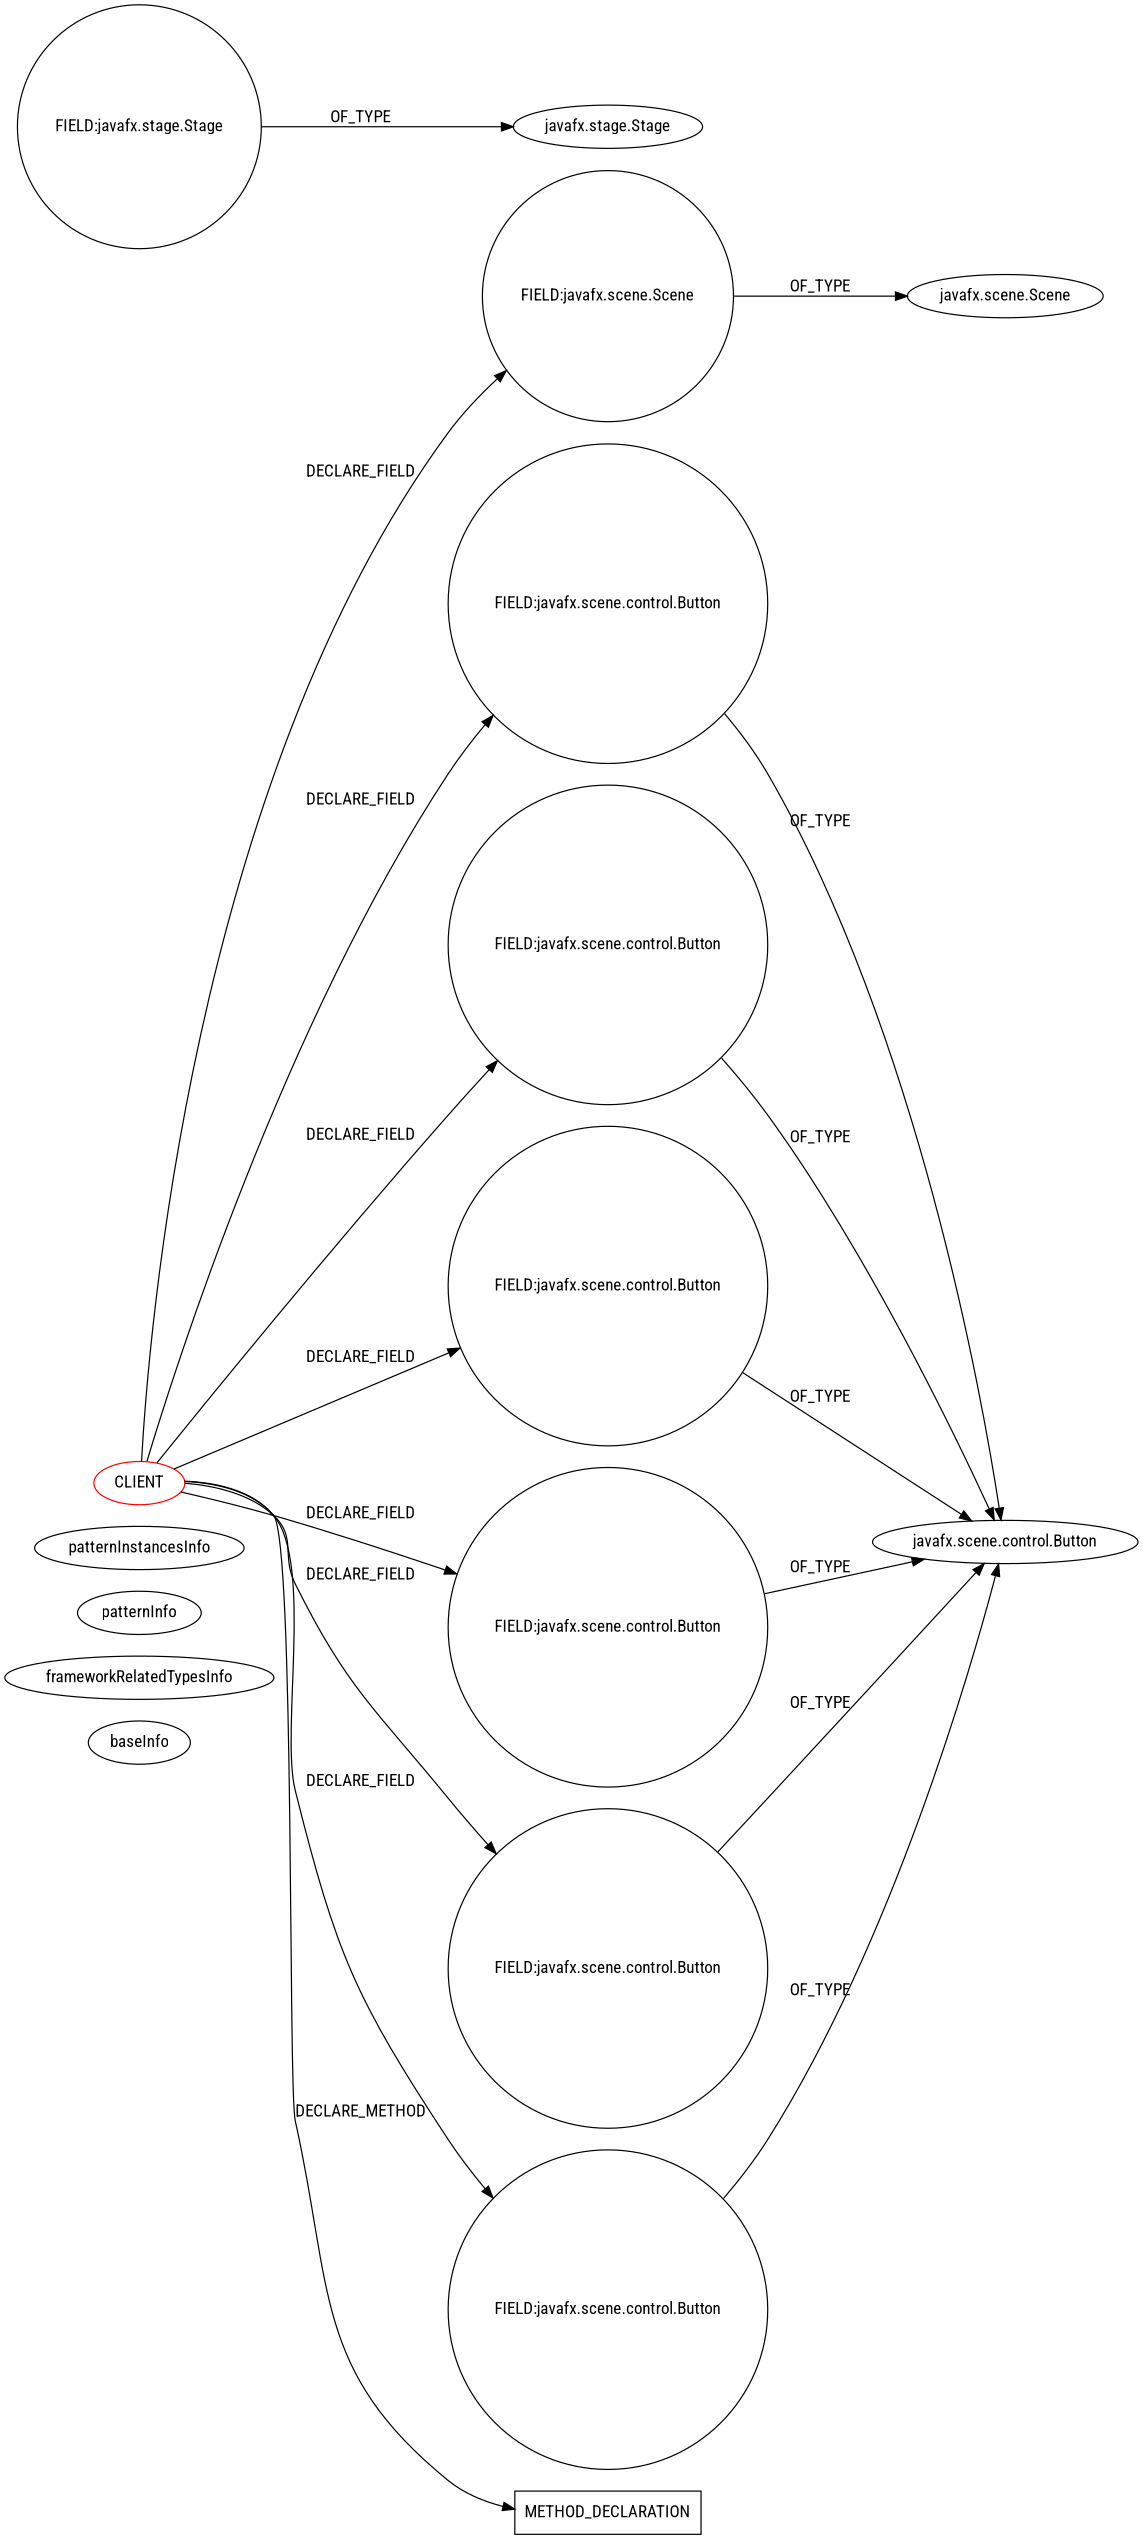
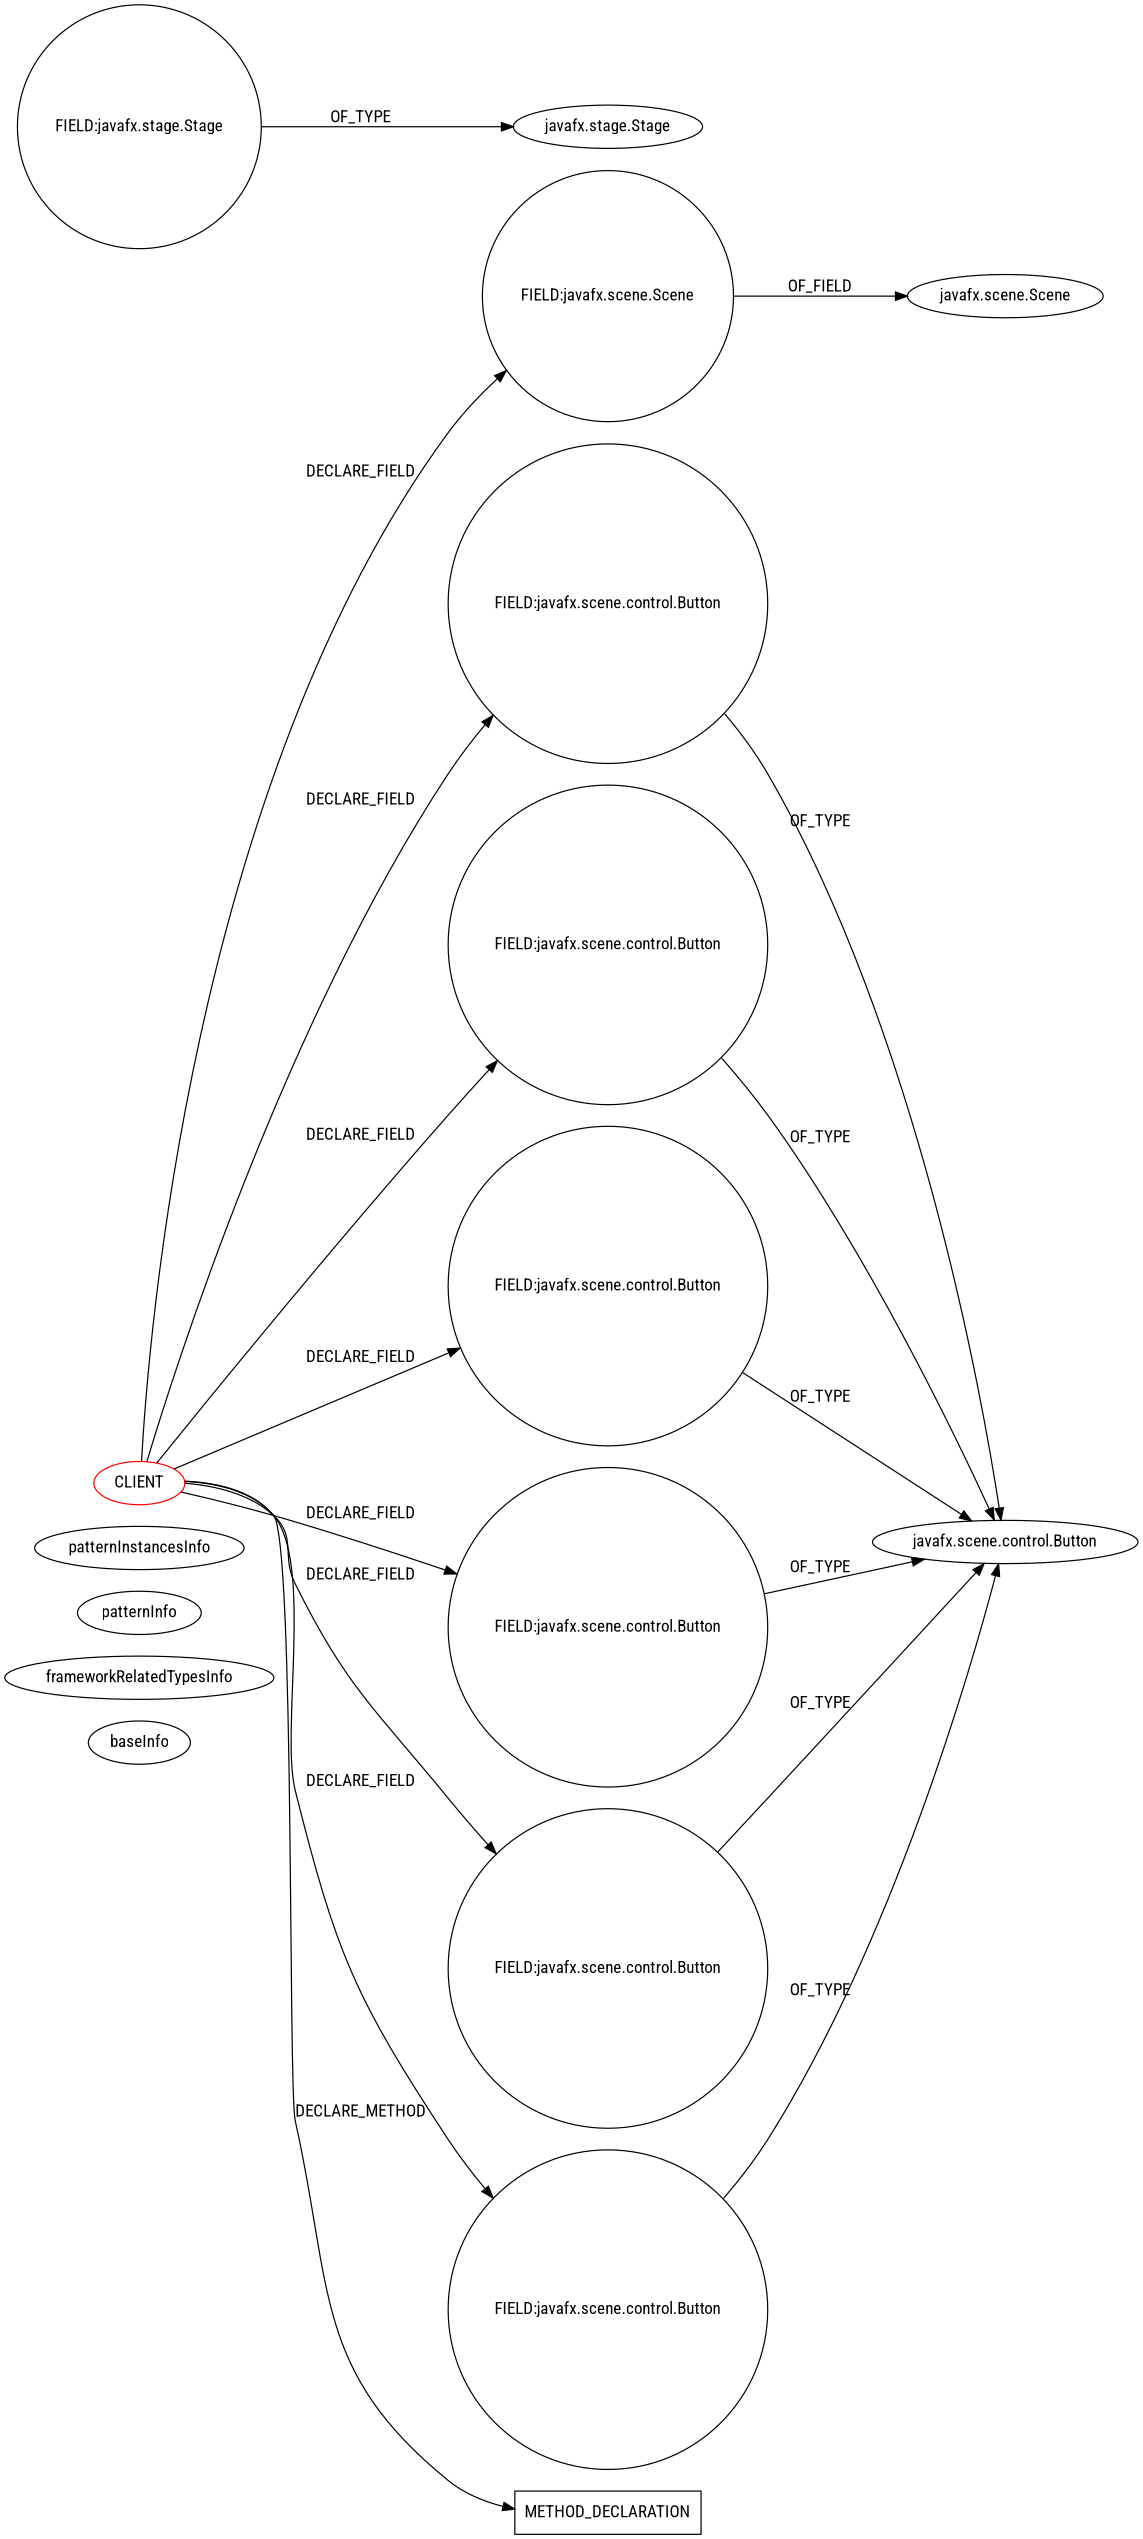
(820, 287) -> (820, 287)
